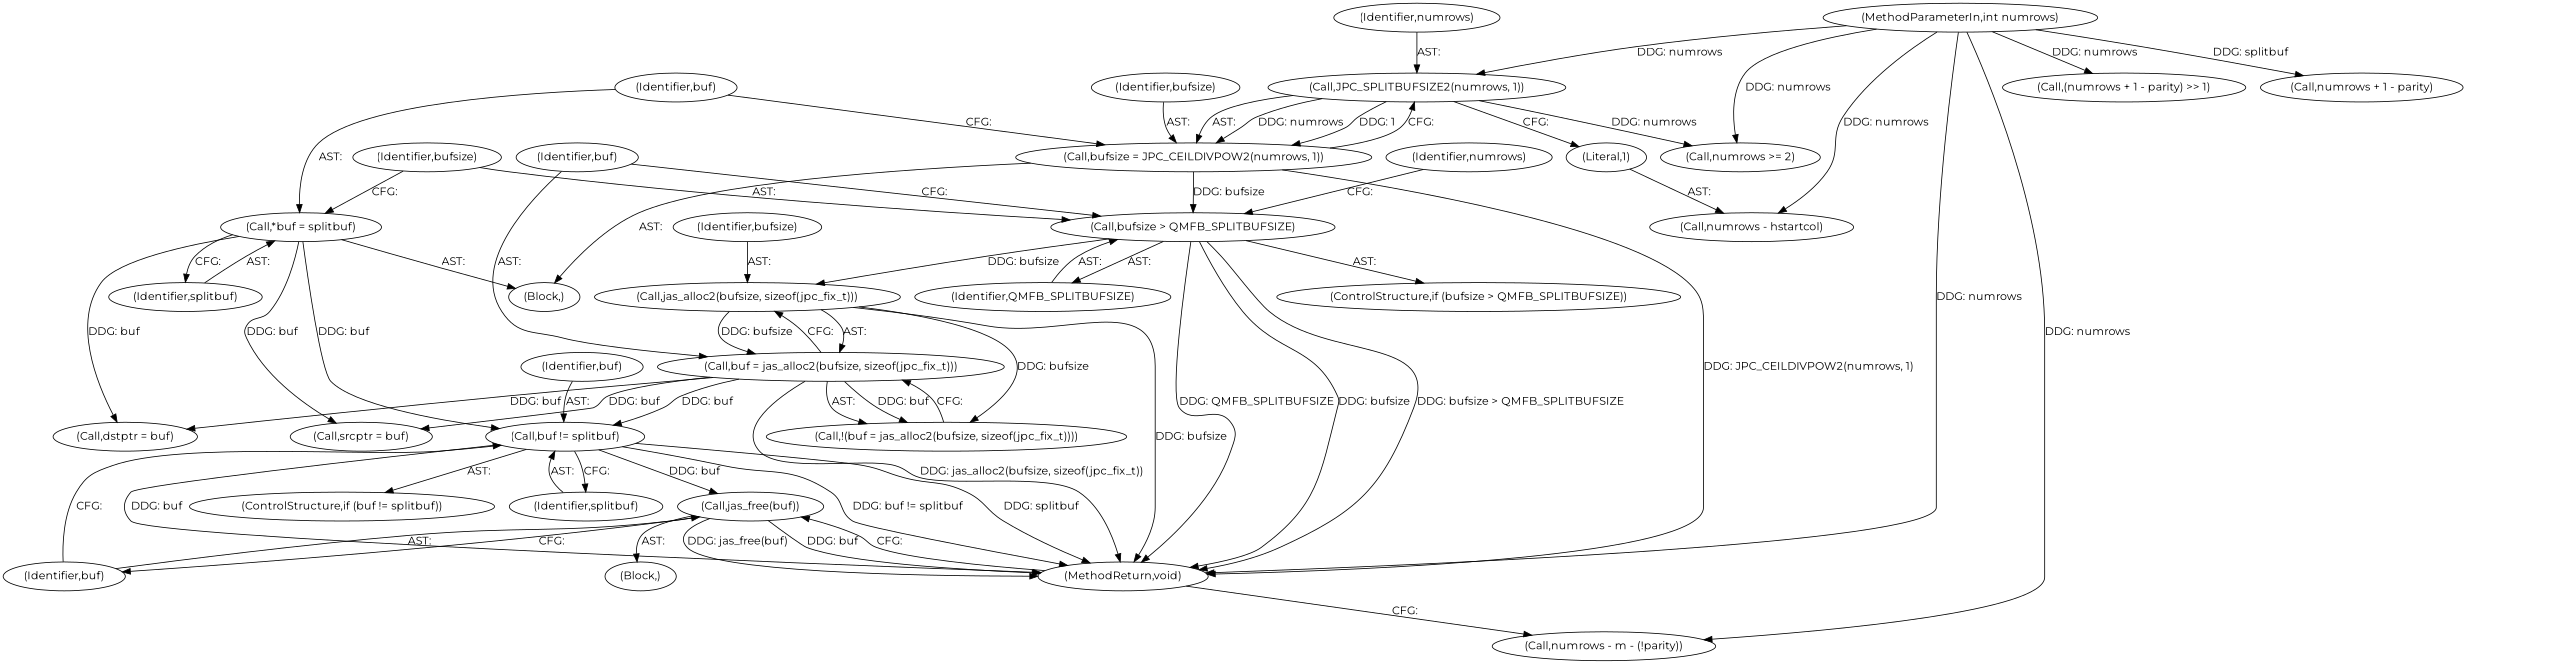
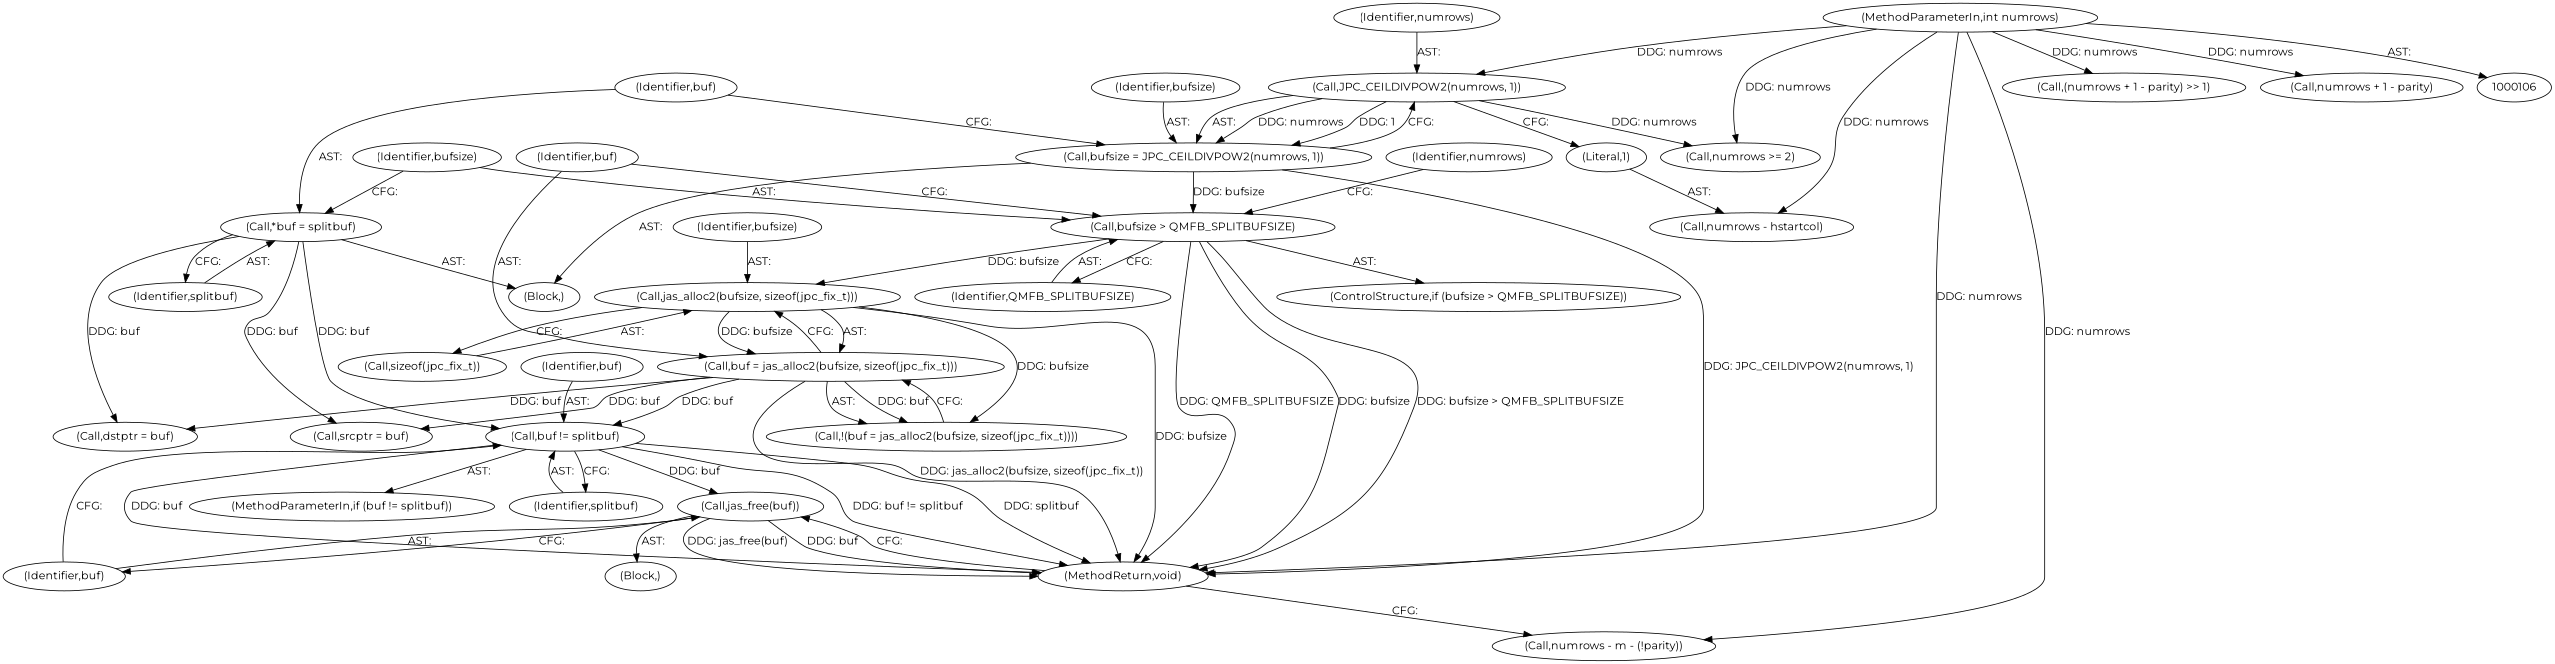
(2251, 53) -> (2251, 53)
(1417, 88) -> (1417, 88)
none -> (2514, 88)
(1141, 262) -> (1141, 262)
none -> (422, 367)
(342, 507) -> (342, 507)
